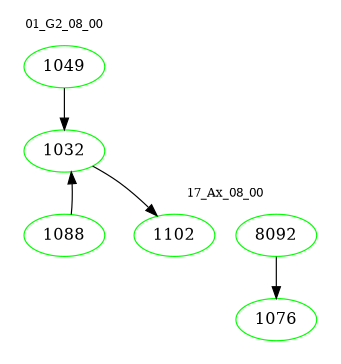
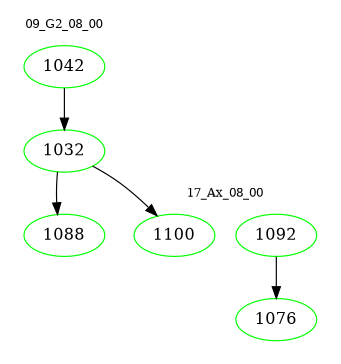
(64, 25) -> (64, 25)
(64, 67) -> (64, 67)
(72, 199) -> (57, 187)
(174, 235) -> (174, 235)
(276, 235) -> (276, 235)
